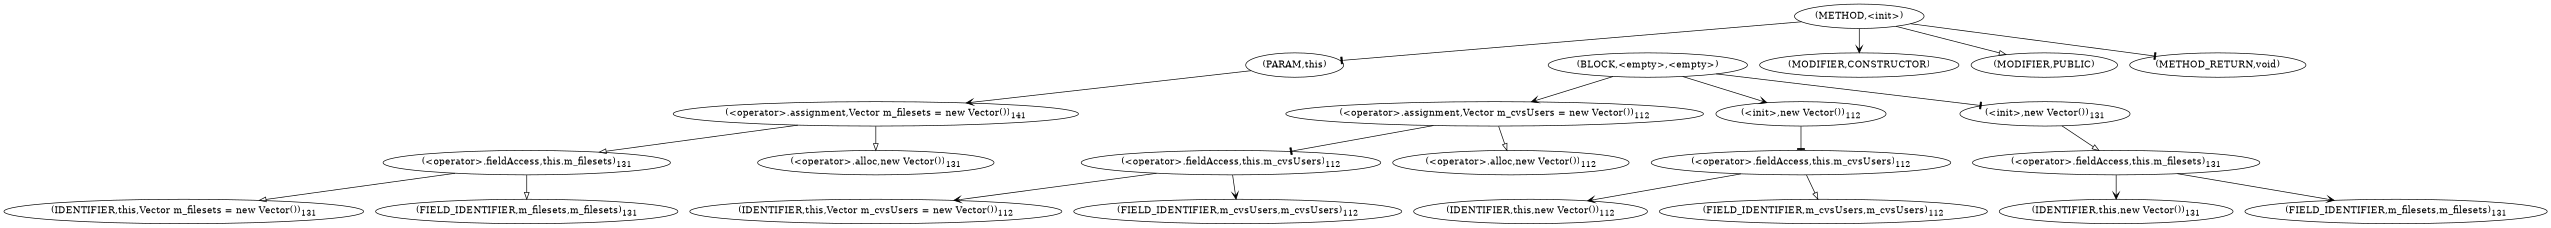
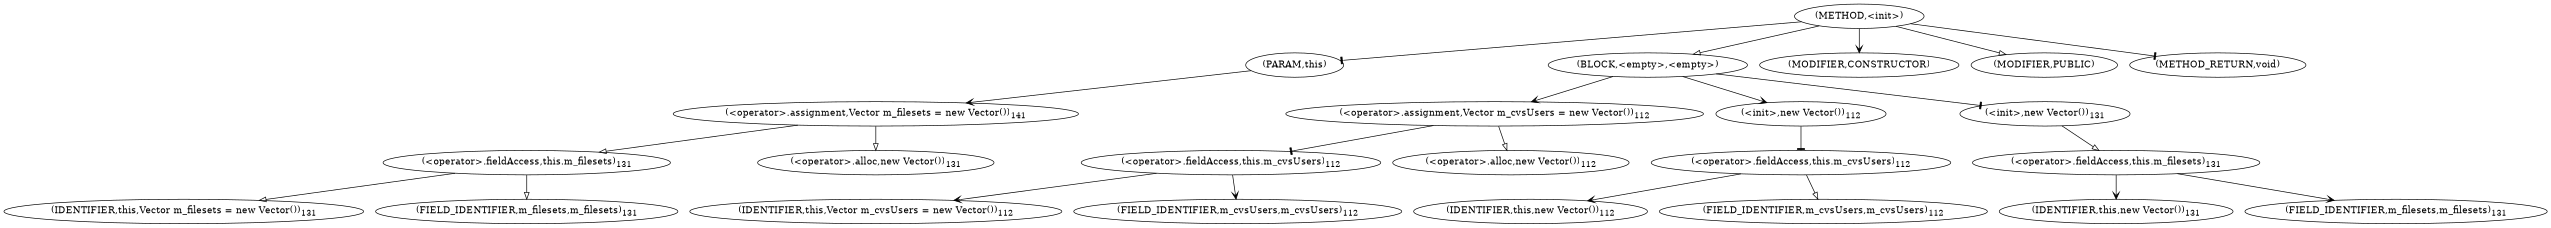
none -> (1760, 39)
